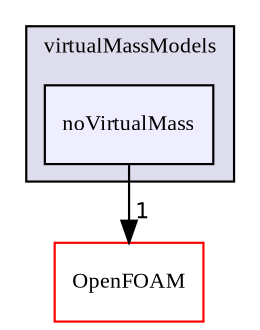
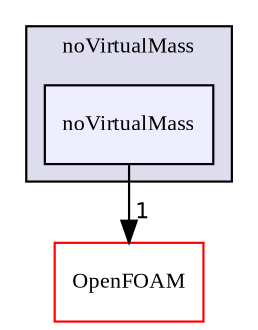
(130, 47) -> (129, 47)
